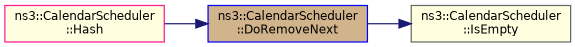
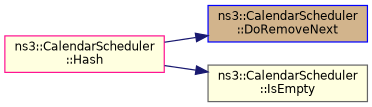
(383, 24) -> (180, 68)
